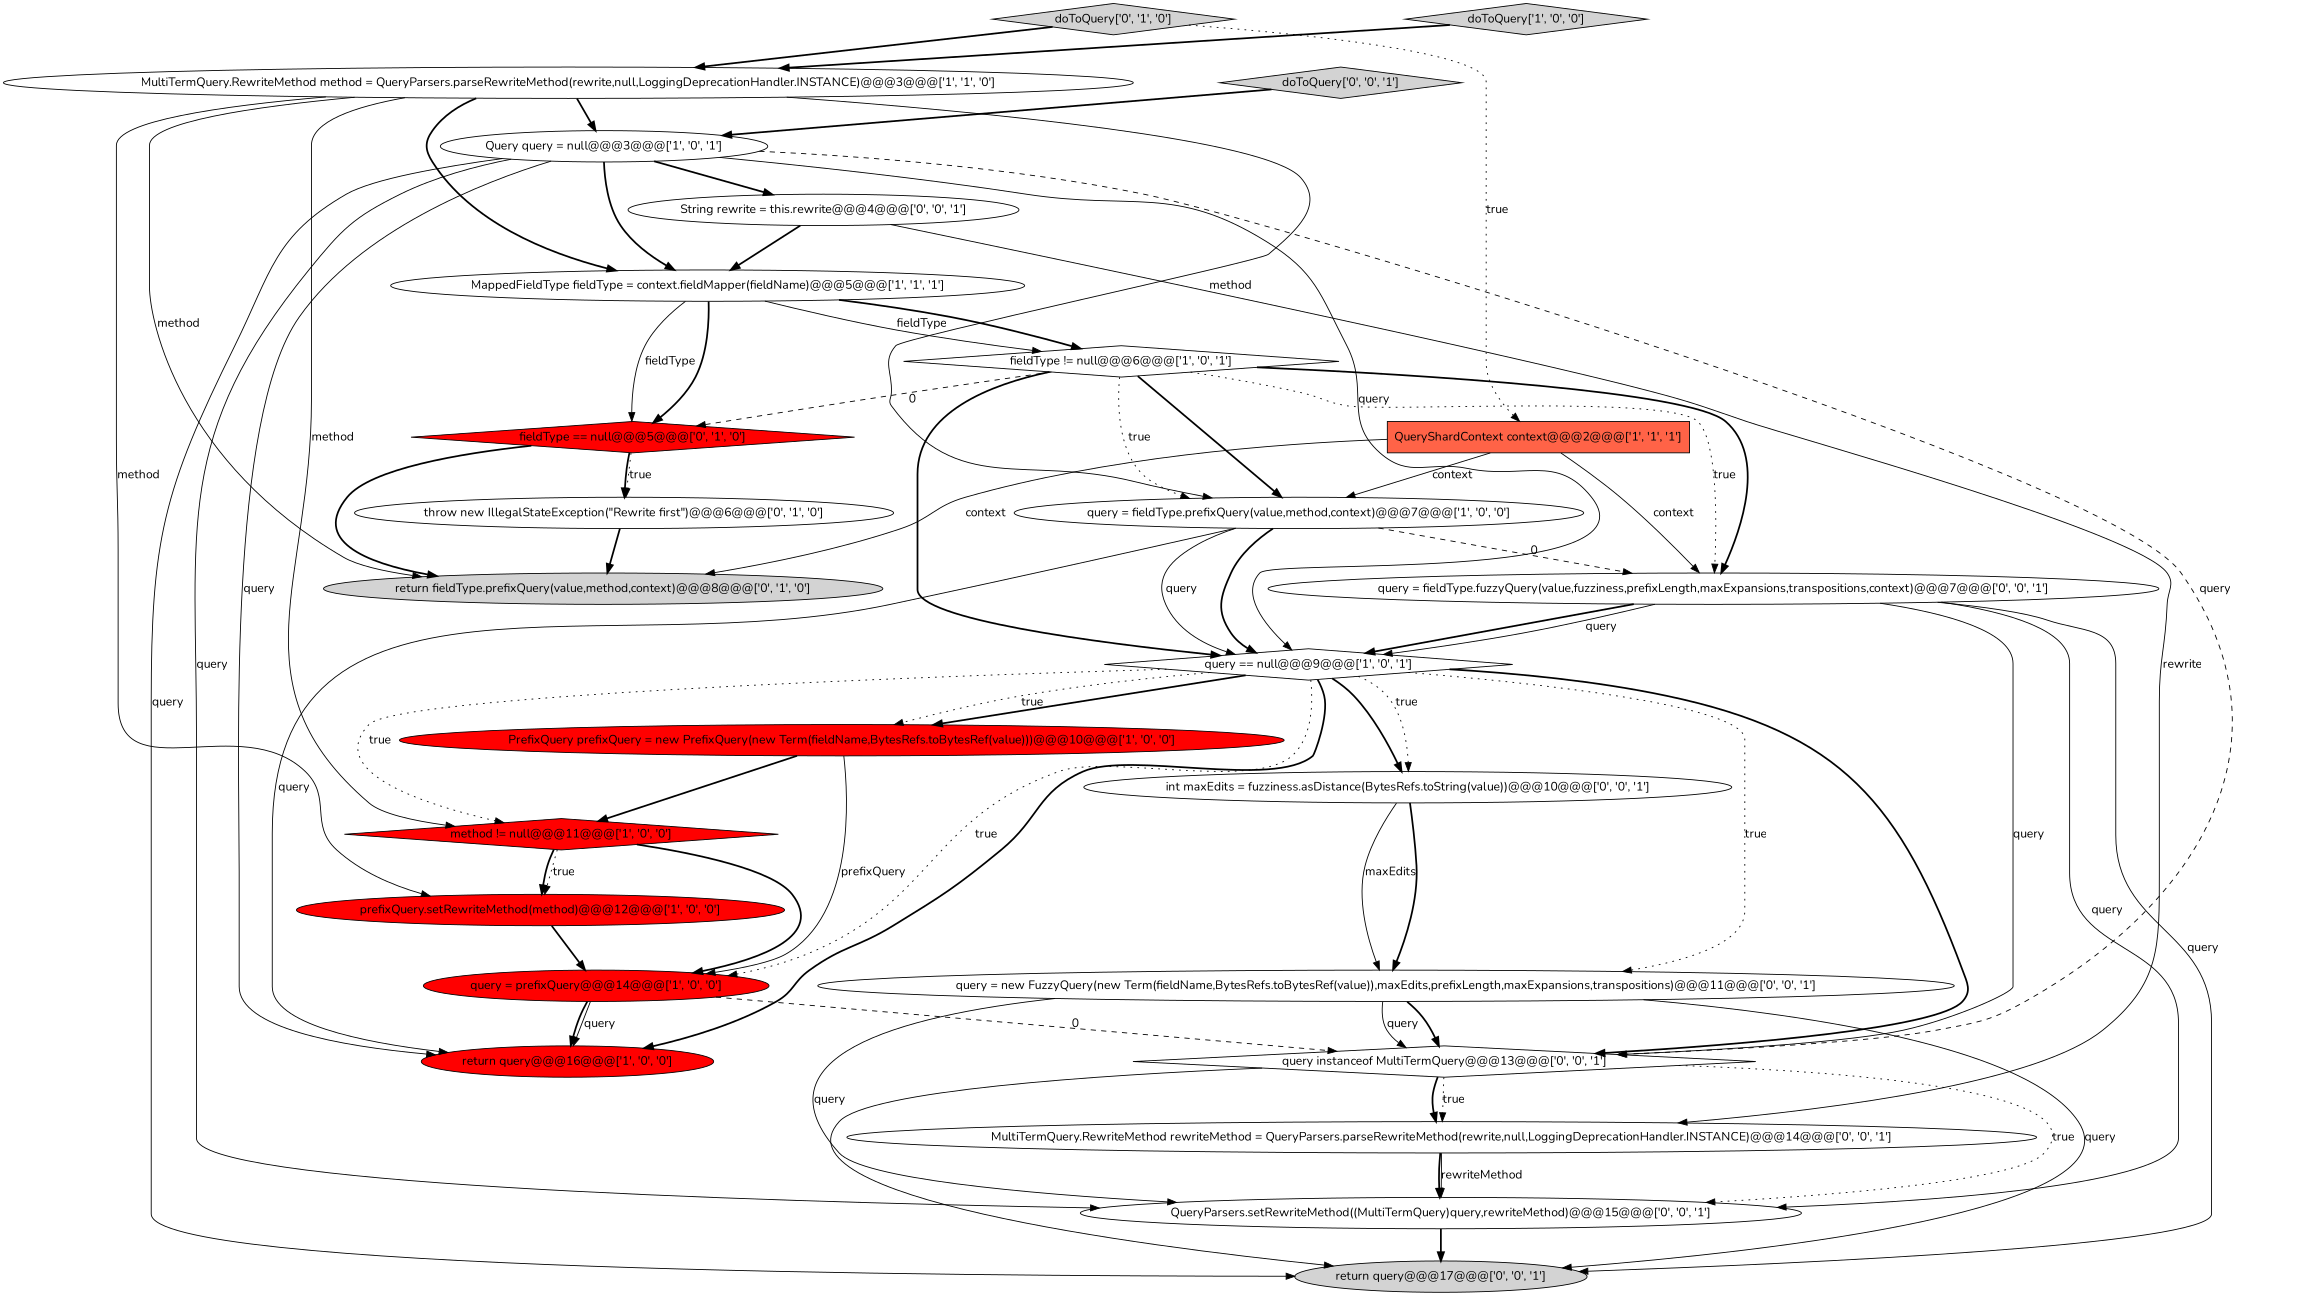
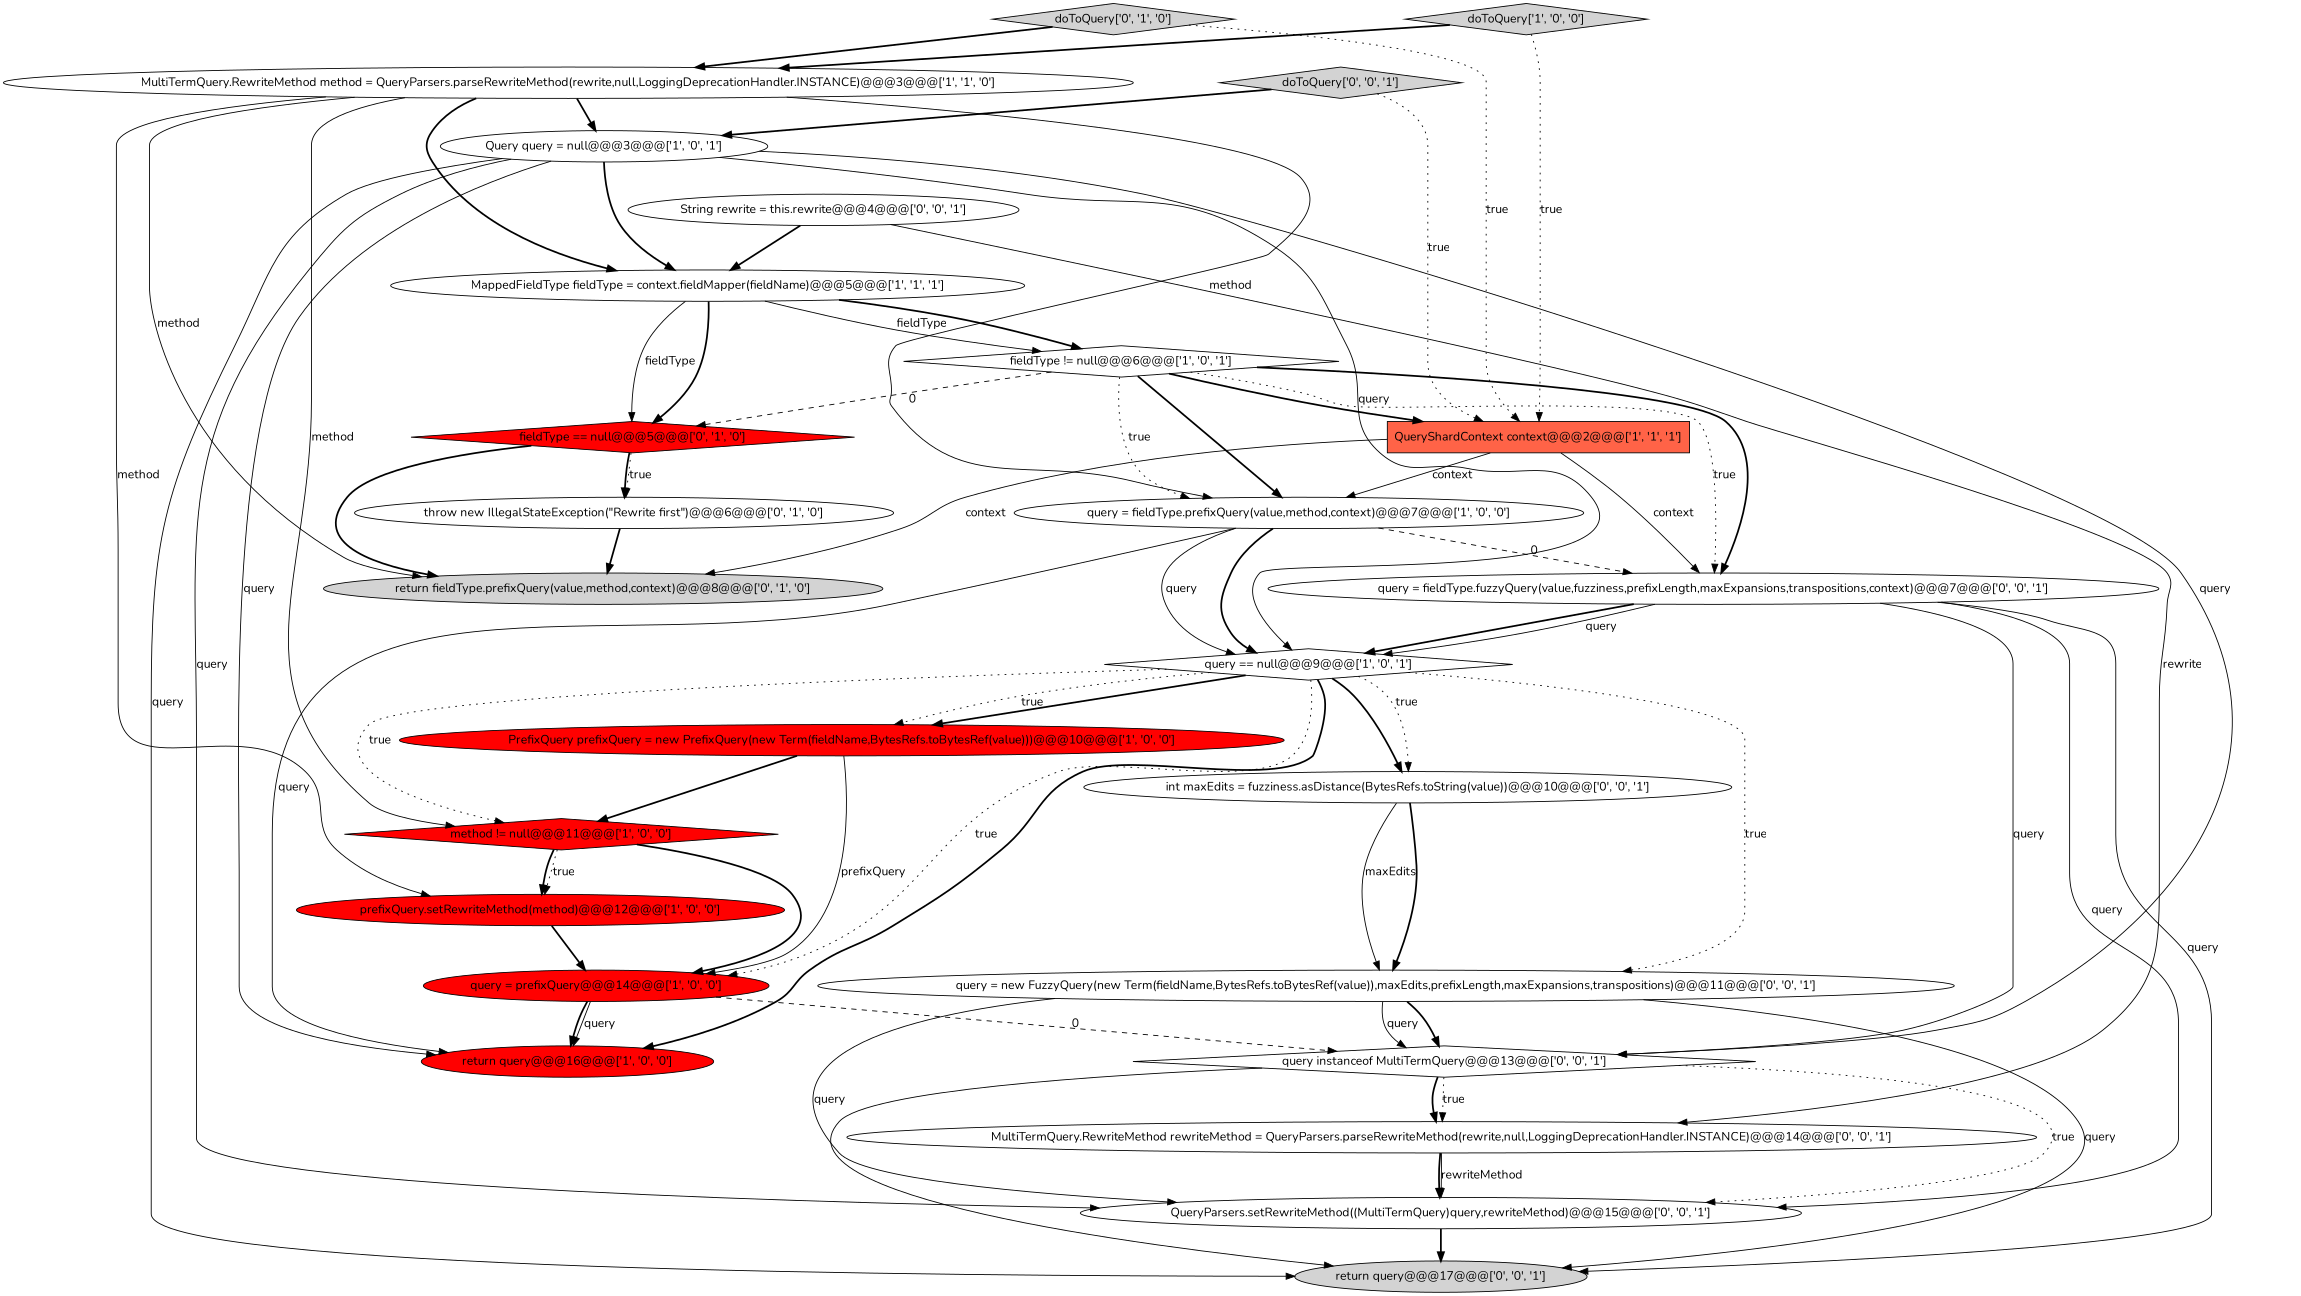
(709, 177) -> none
none -> (1540, 223)
none -> (1428, 254)
(1930, 445) -> (1930, 445)
(918, 579) -> (1291, 400)
(1911, 856) -> none
